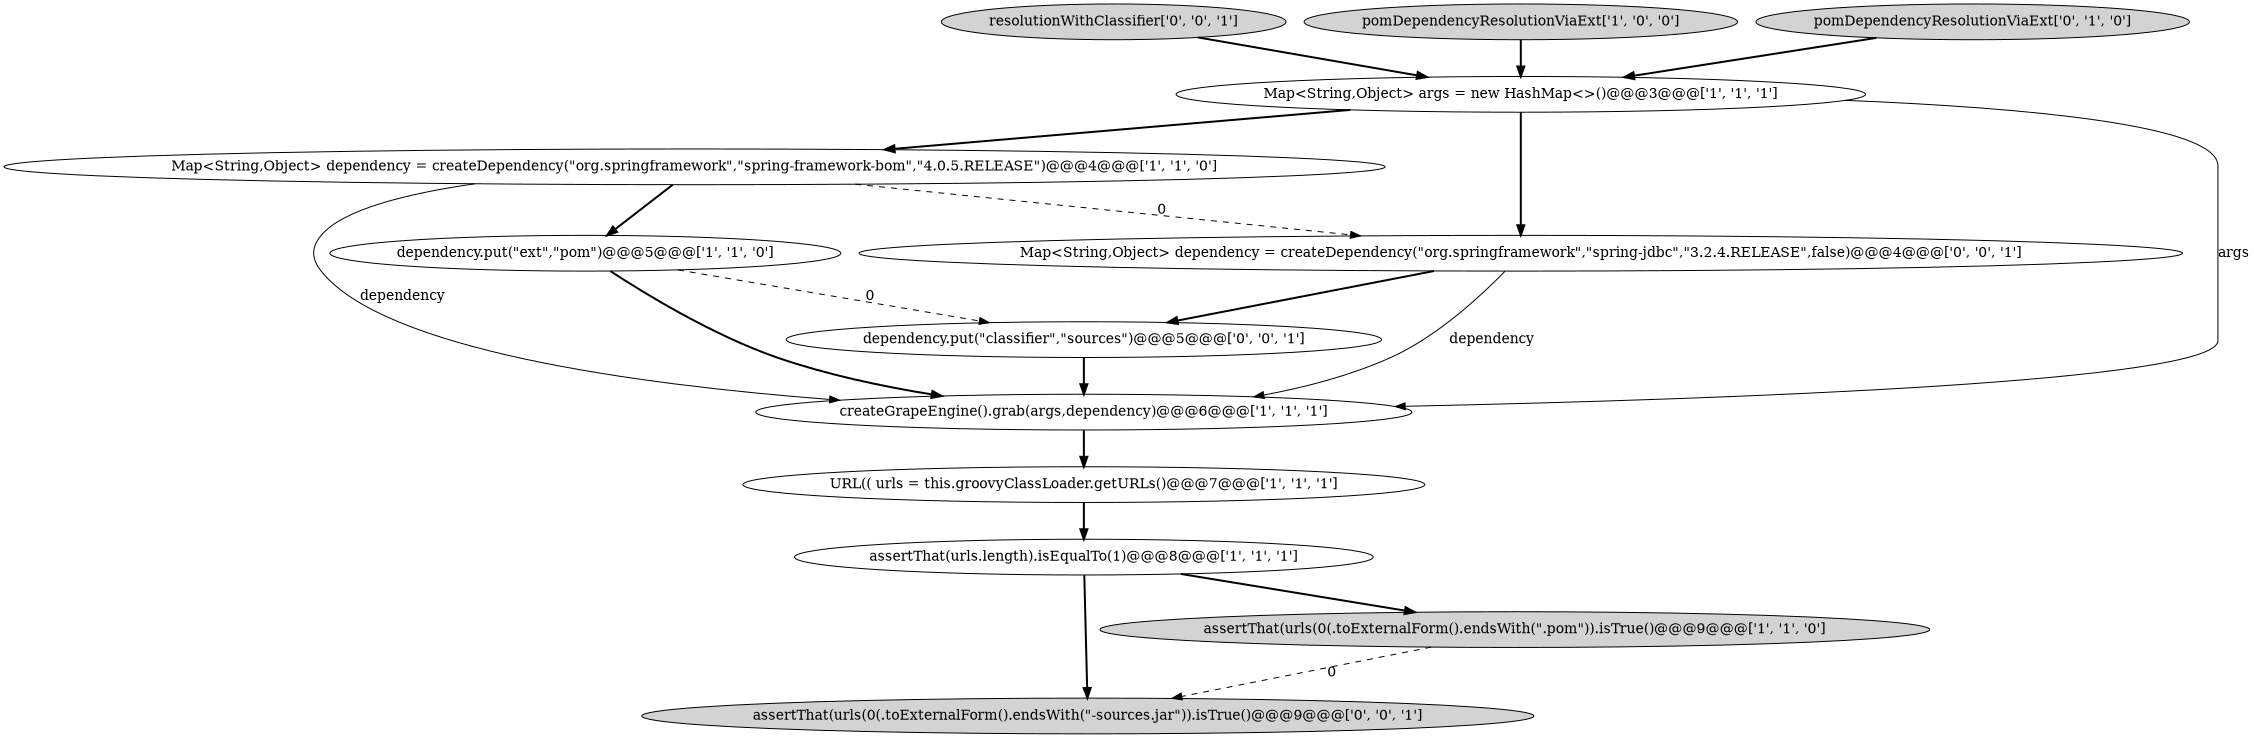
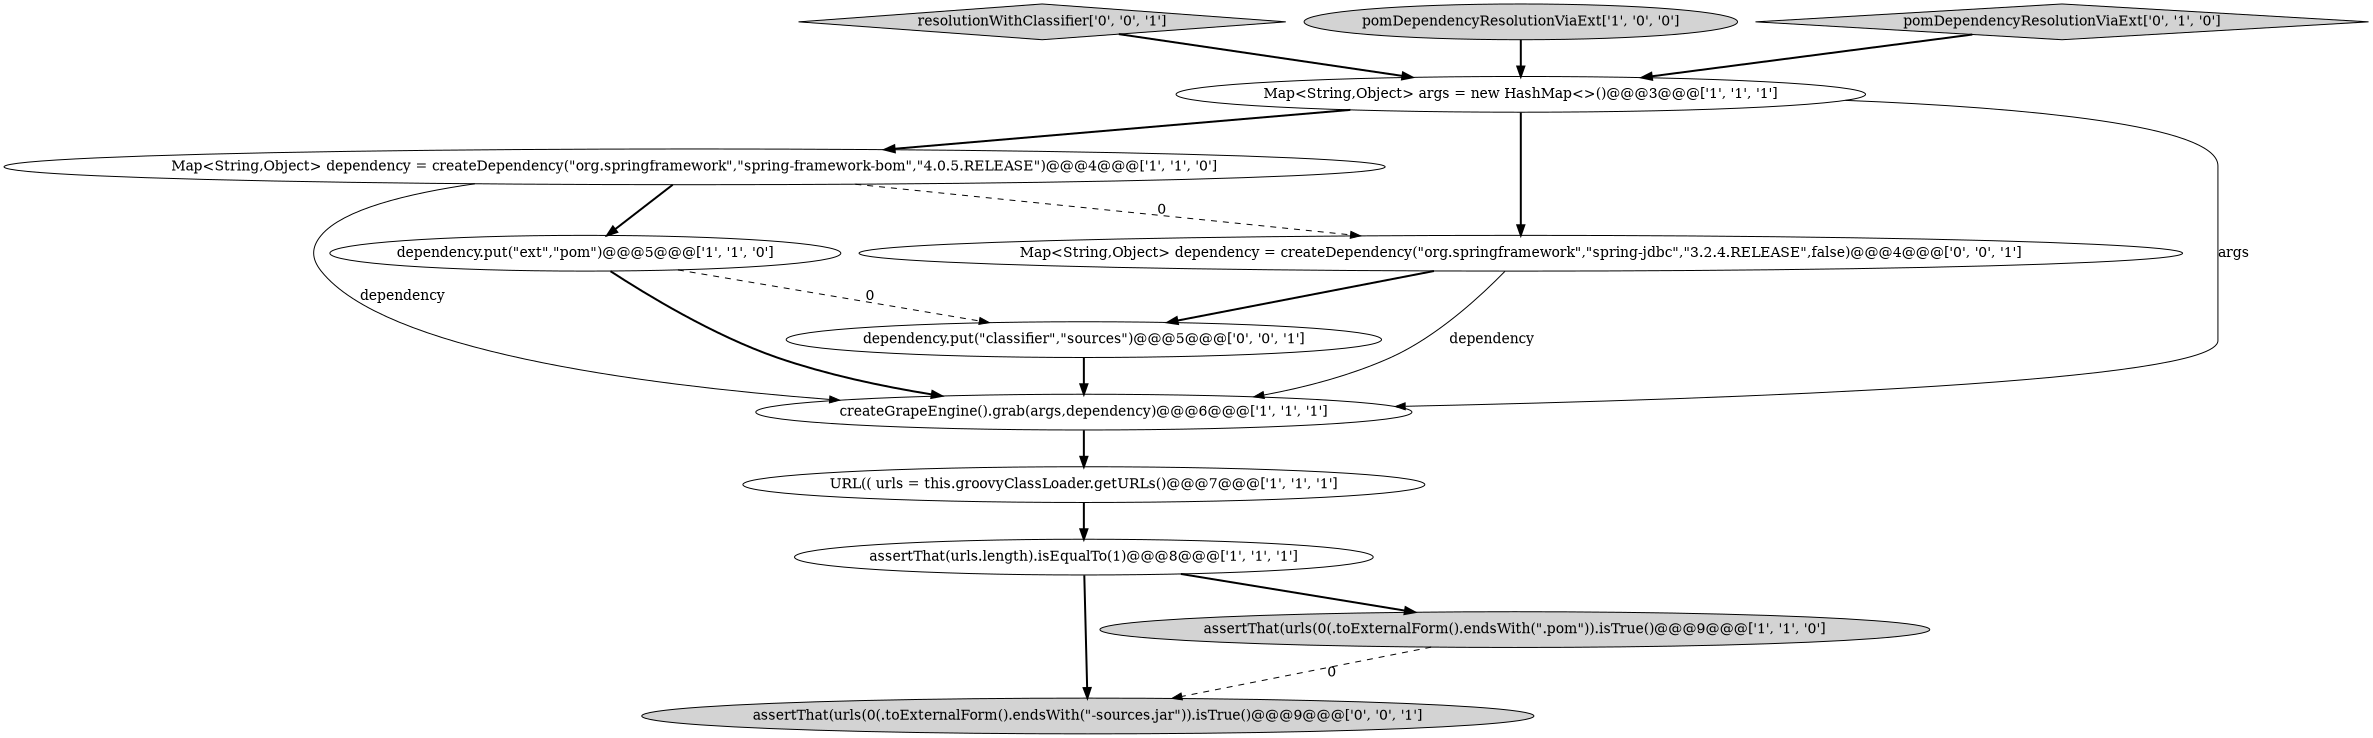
(1114, 22) -> (1042, 22)
(1973, 22) -> (2062, 22)
